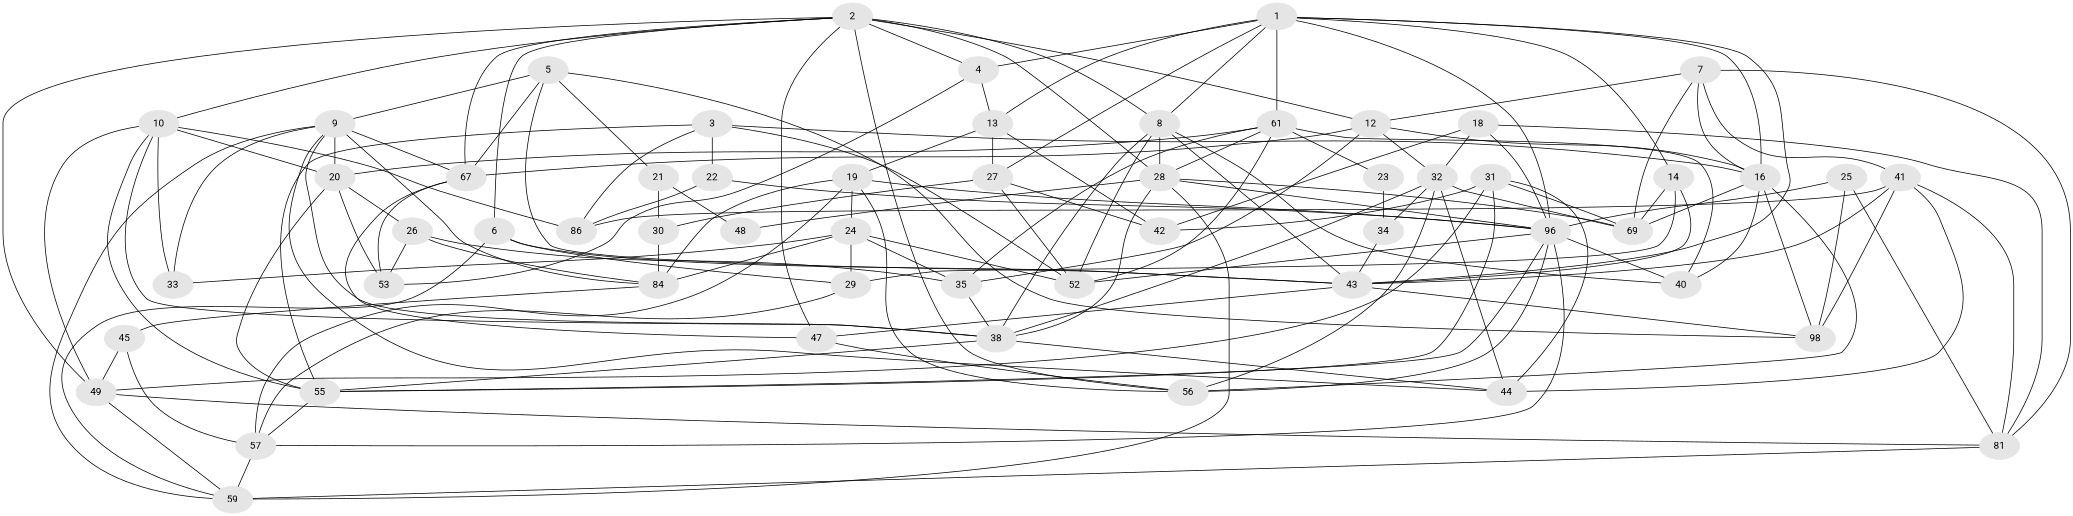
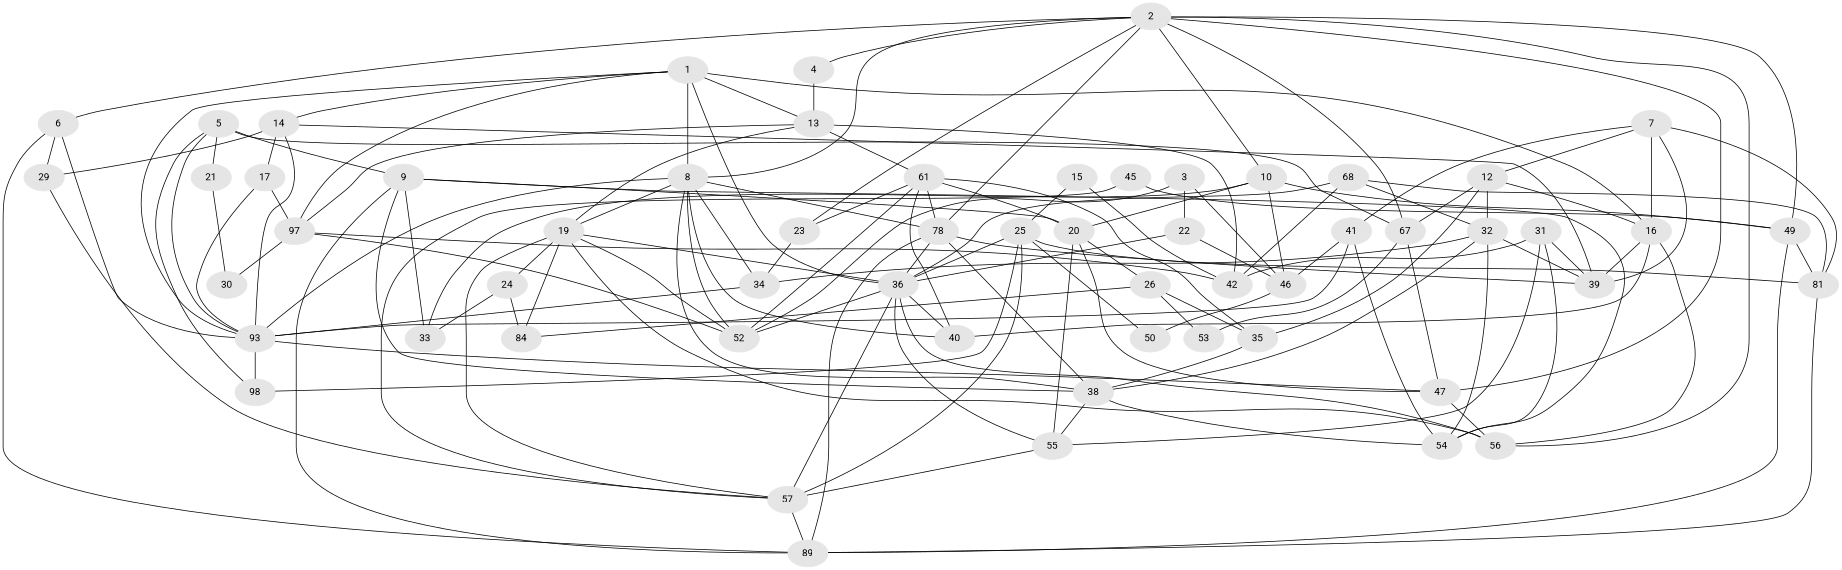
(1128, 43) -> none
(1113, 63) -> (972, 119)
(1277, 70) -> (869, 151)
(1478, 124) -> (1349, 178)
(1035, 139) -> none
(401, 142) -> none
(401, 150) -> none
none -> (265, 178)
(993, 178) -> (295, 231)
none -> (1077, 178)
(1160, 178) -> (938, 231)
(703, 200) -> none
none -> (619, 207)
(577, 231) -> (1286, 285)
none -> (724, 231)
(741, 231) -> none
(1551, 231) -> (898, 285)
(1633, 231) -> (1595, 285)
(355, 233) -> (1159, 367)
(453, 233) -> none
(659, 258) -> none
(851, 258) -> none
(906, 258) -> none
(963, 258) -> (656, 280)
(1788, 258) -> none
(1860, 259) -> none
(1352, 285) -> (255, 339)
(2014, 286) -> none
(426, 301) -> none
(135, 307) -> none
(1357, 316) -> none
(400, 319) -> none
none -> (1150, 339)
(827, 372) -> none
(1507, 392) -> (1442, 446)
none -> (962, 394)
(233, 500) -> (808, 553)
